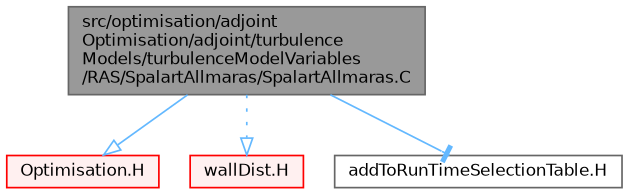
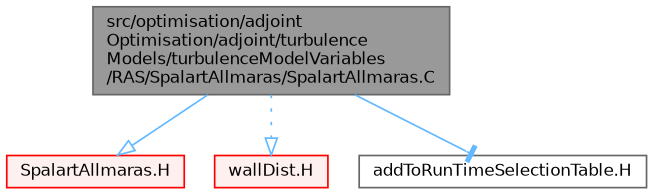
(83, 172) -> (96, 172)
